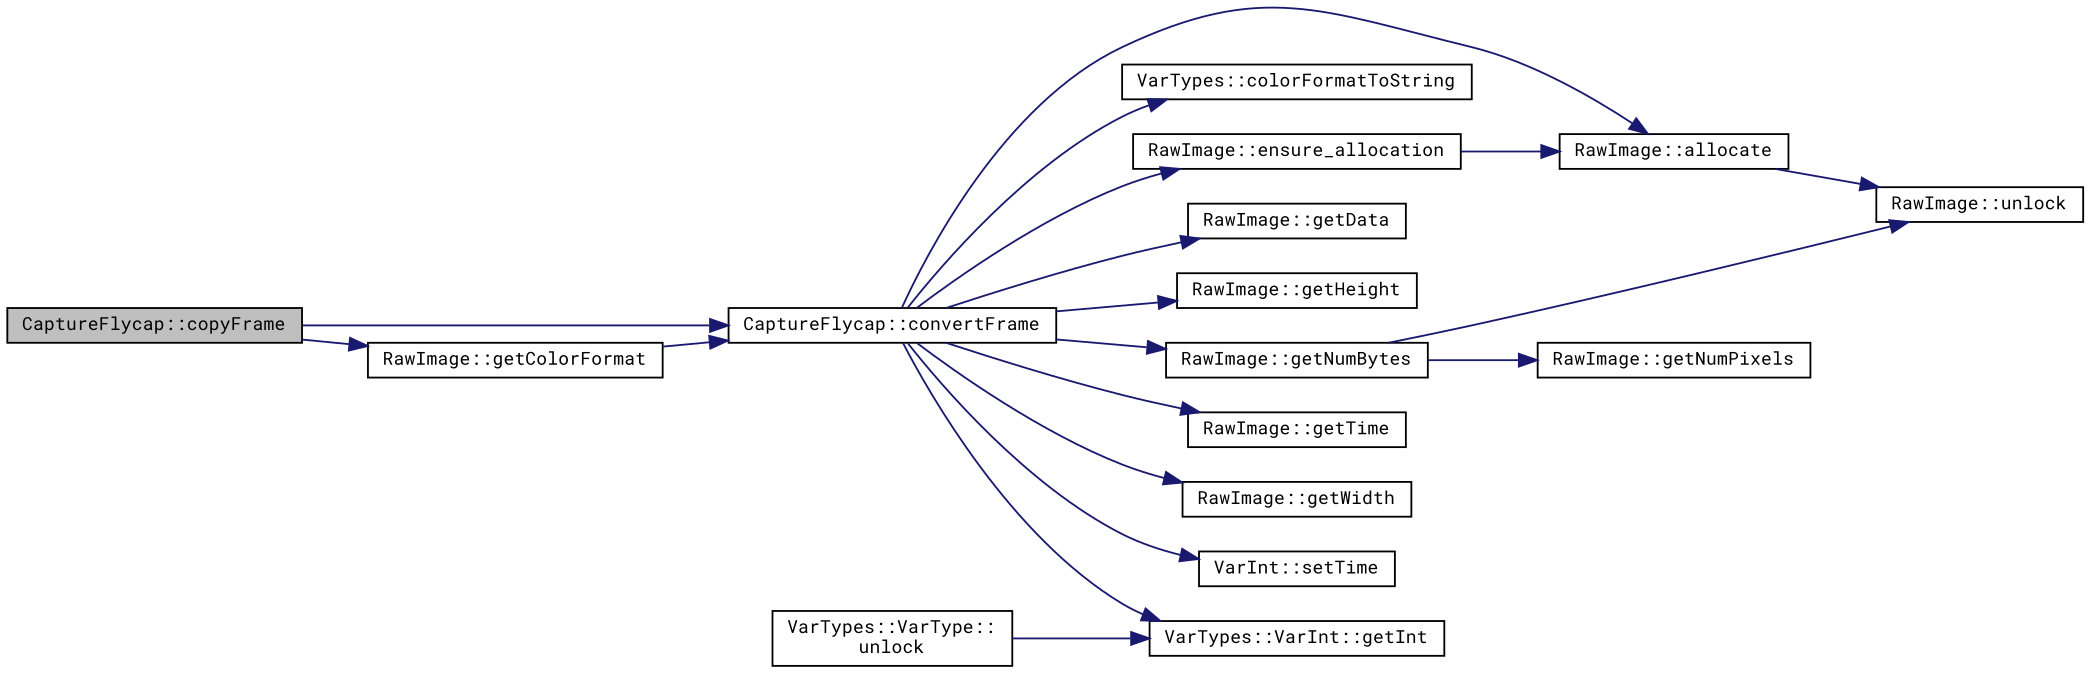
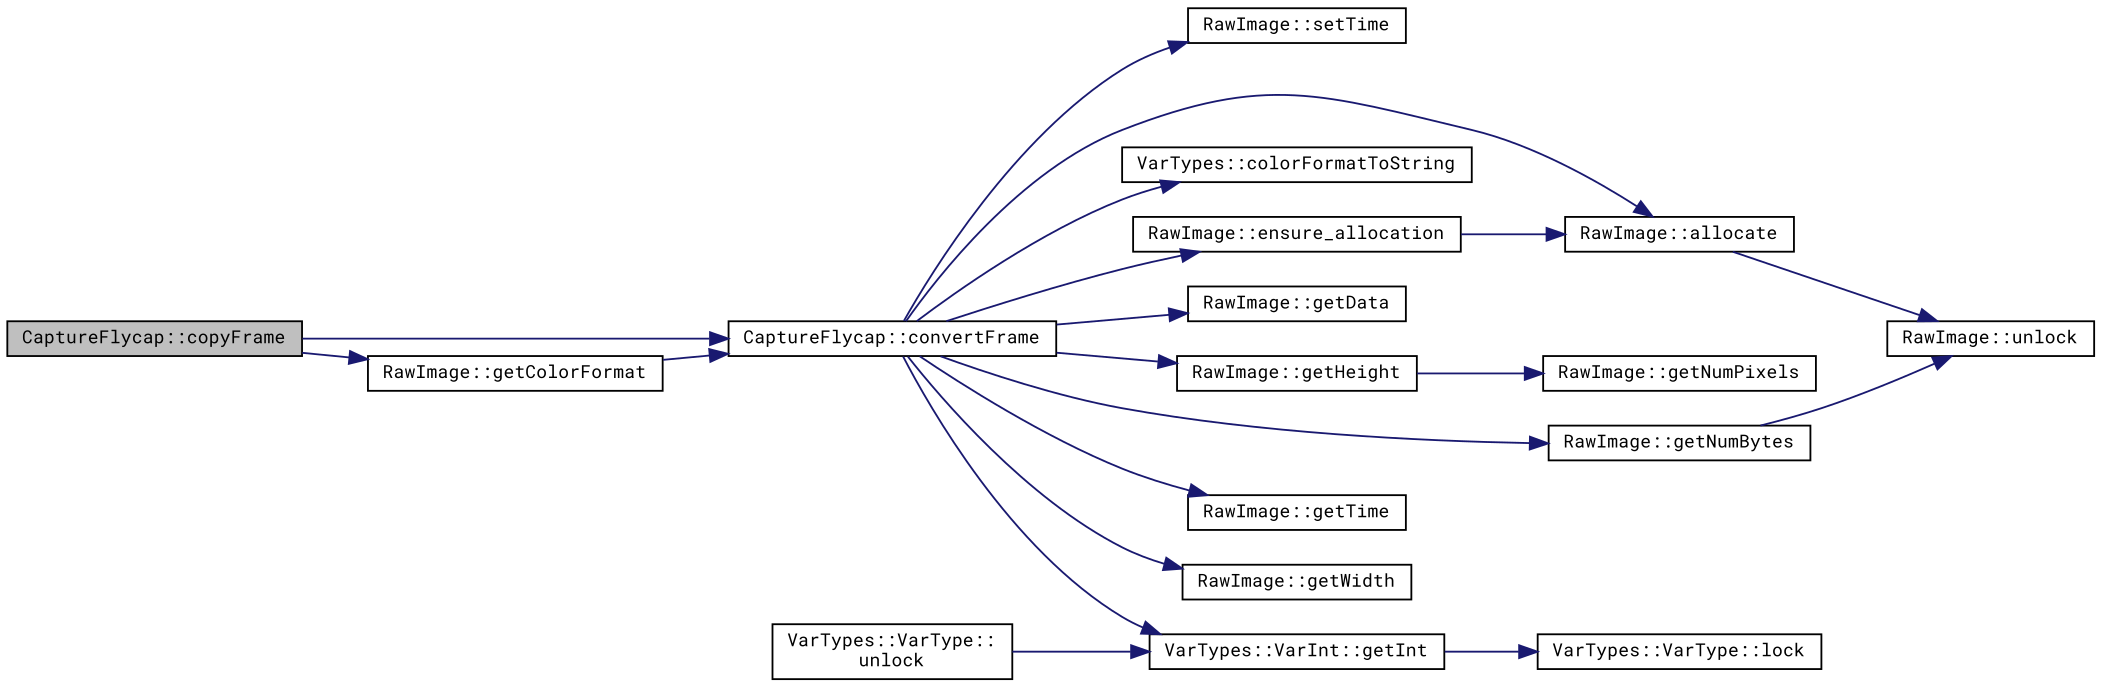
(1474, 360) -> (1471, 373)
(1297, 569) -> (1297, 26)
none -> (1680, 652)
